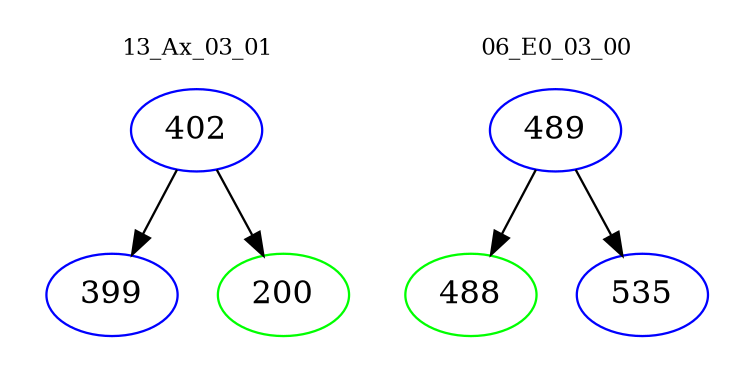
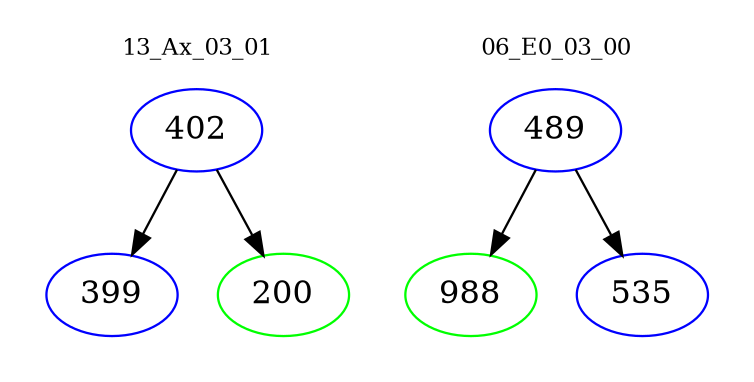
(471, 295) -> (471, 295)
